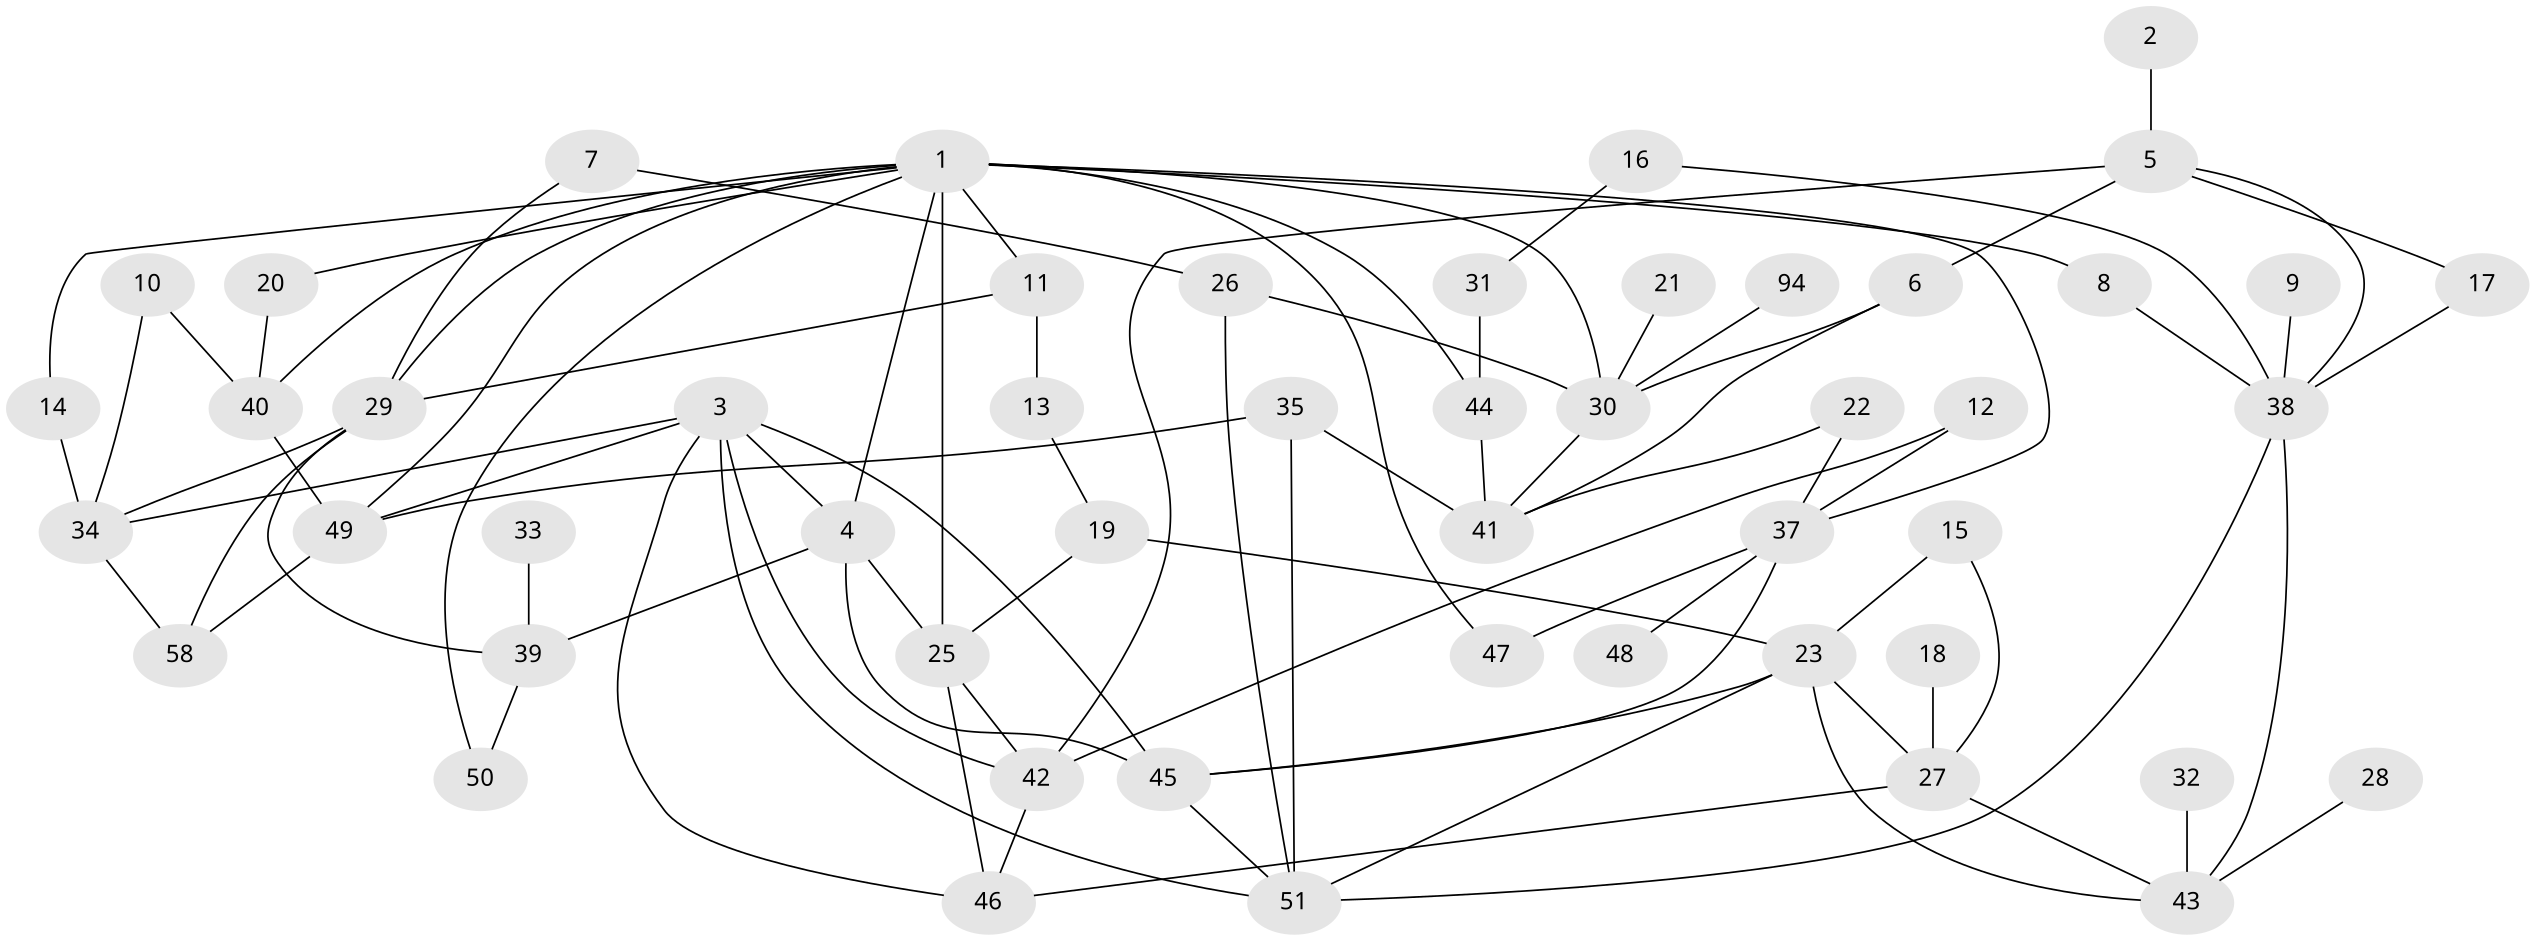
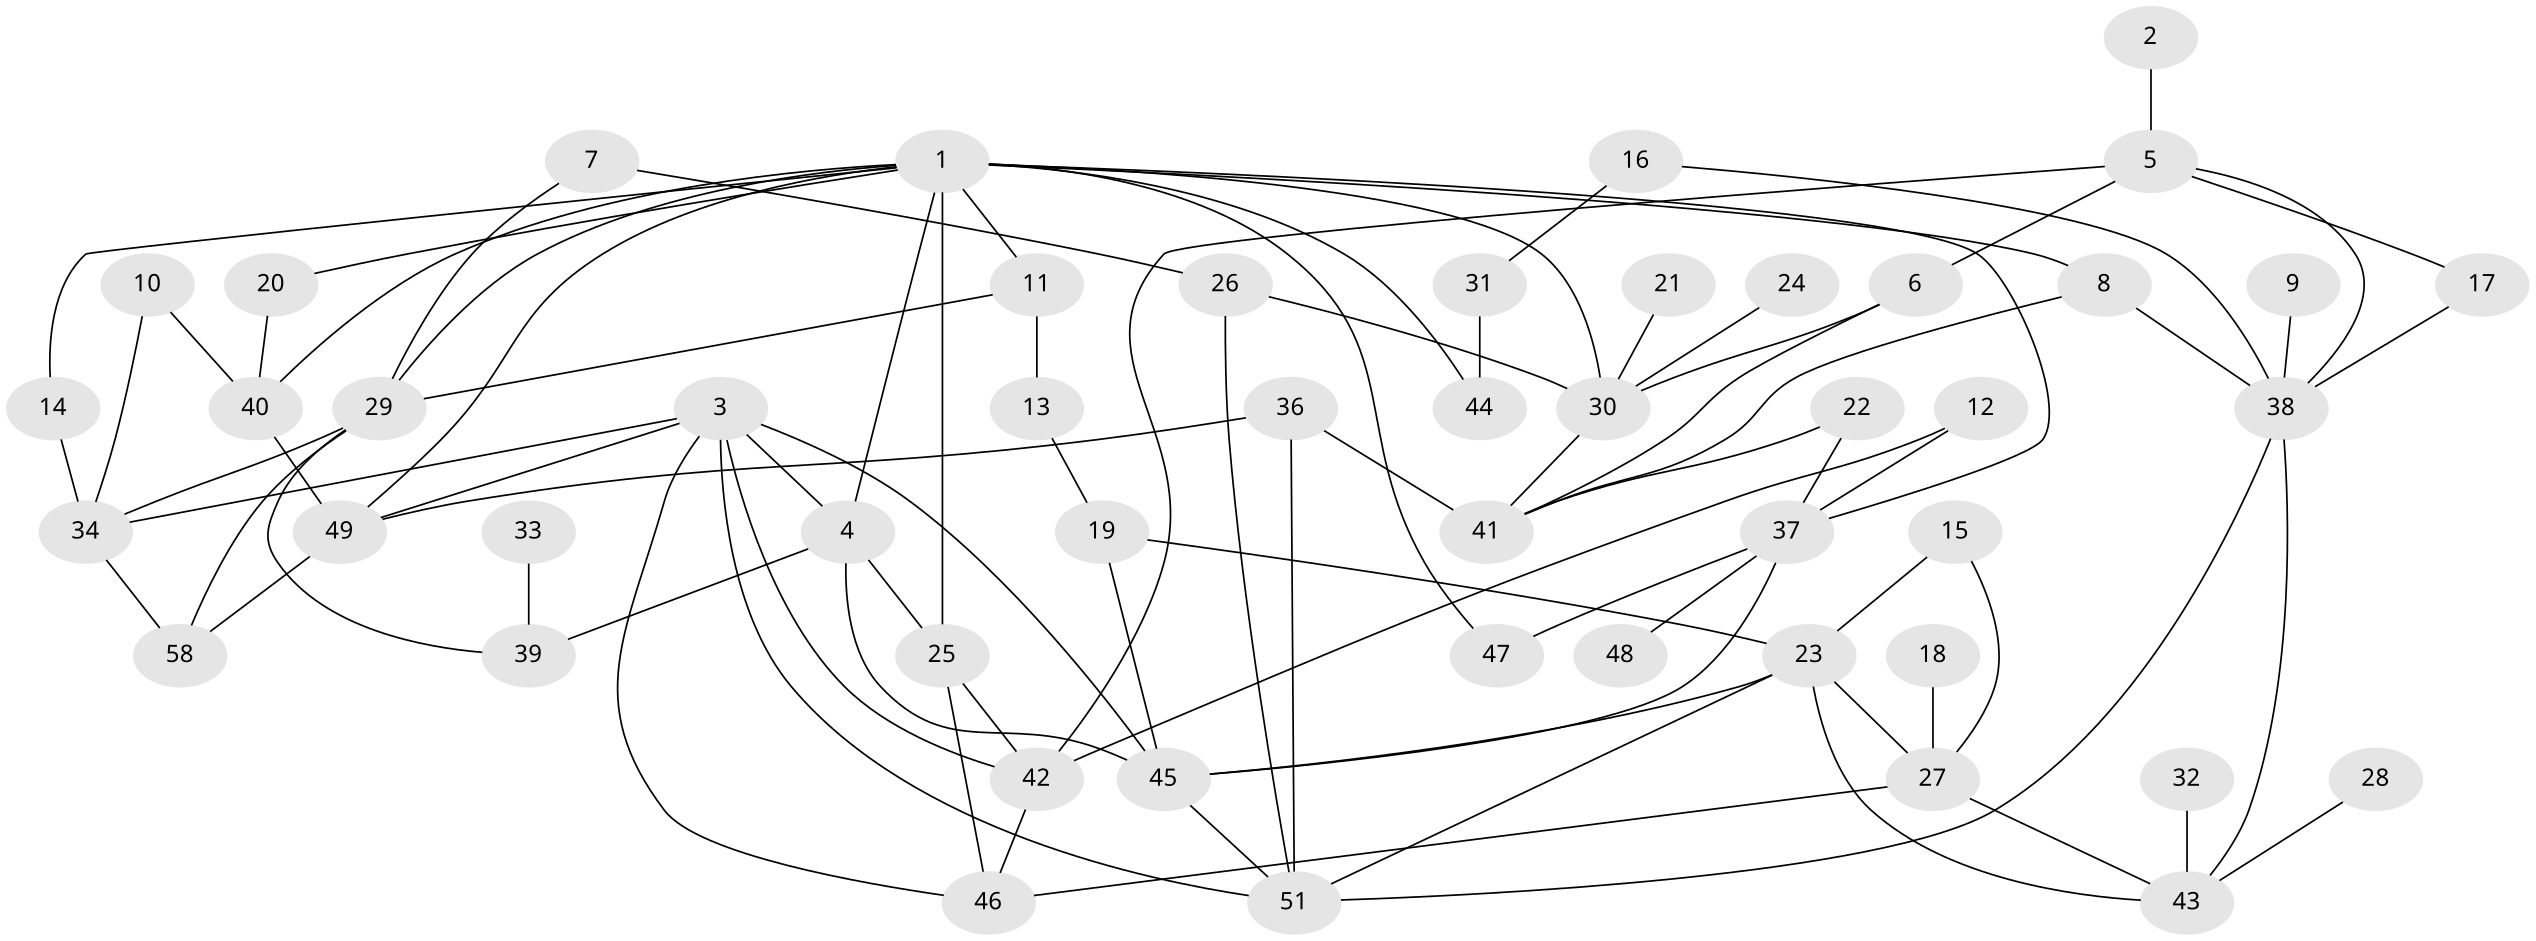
(1792, 285) -> (1792, 285)
(1291, 409) -> (1291, 409)
(1483, 471) -> (1783, 386)
(1027, 590) -> (1134, 660)
(481, 779) -> none
